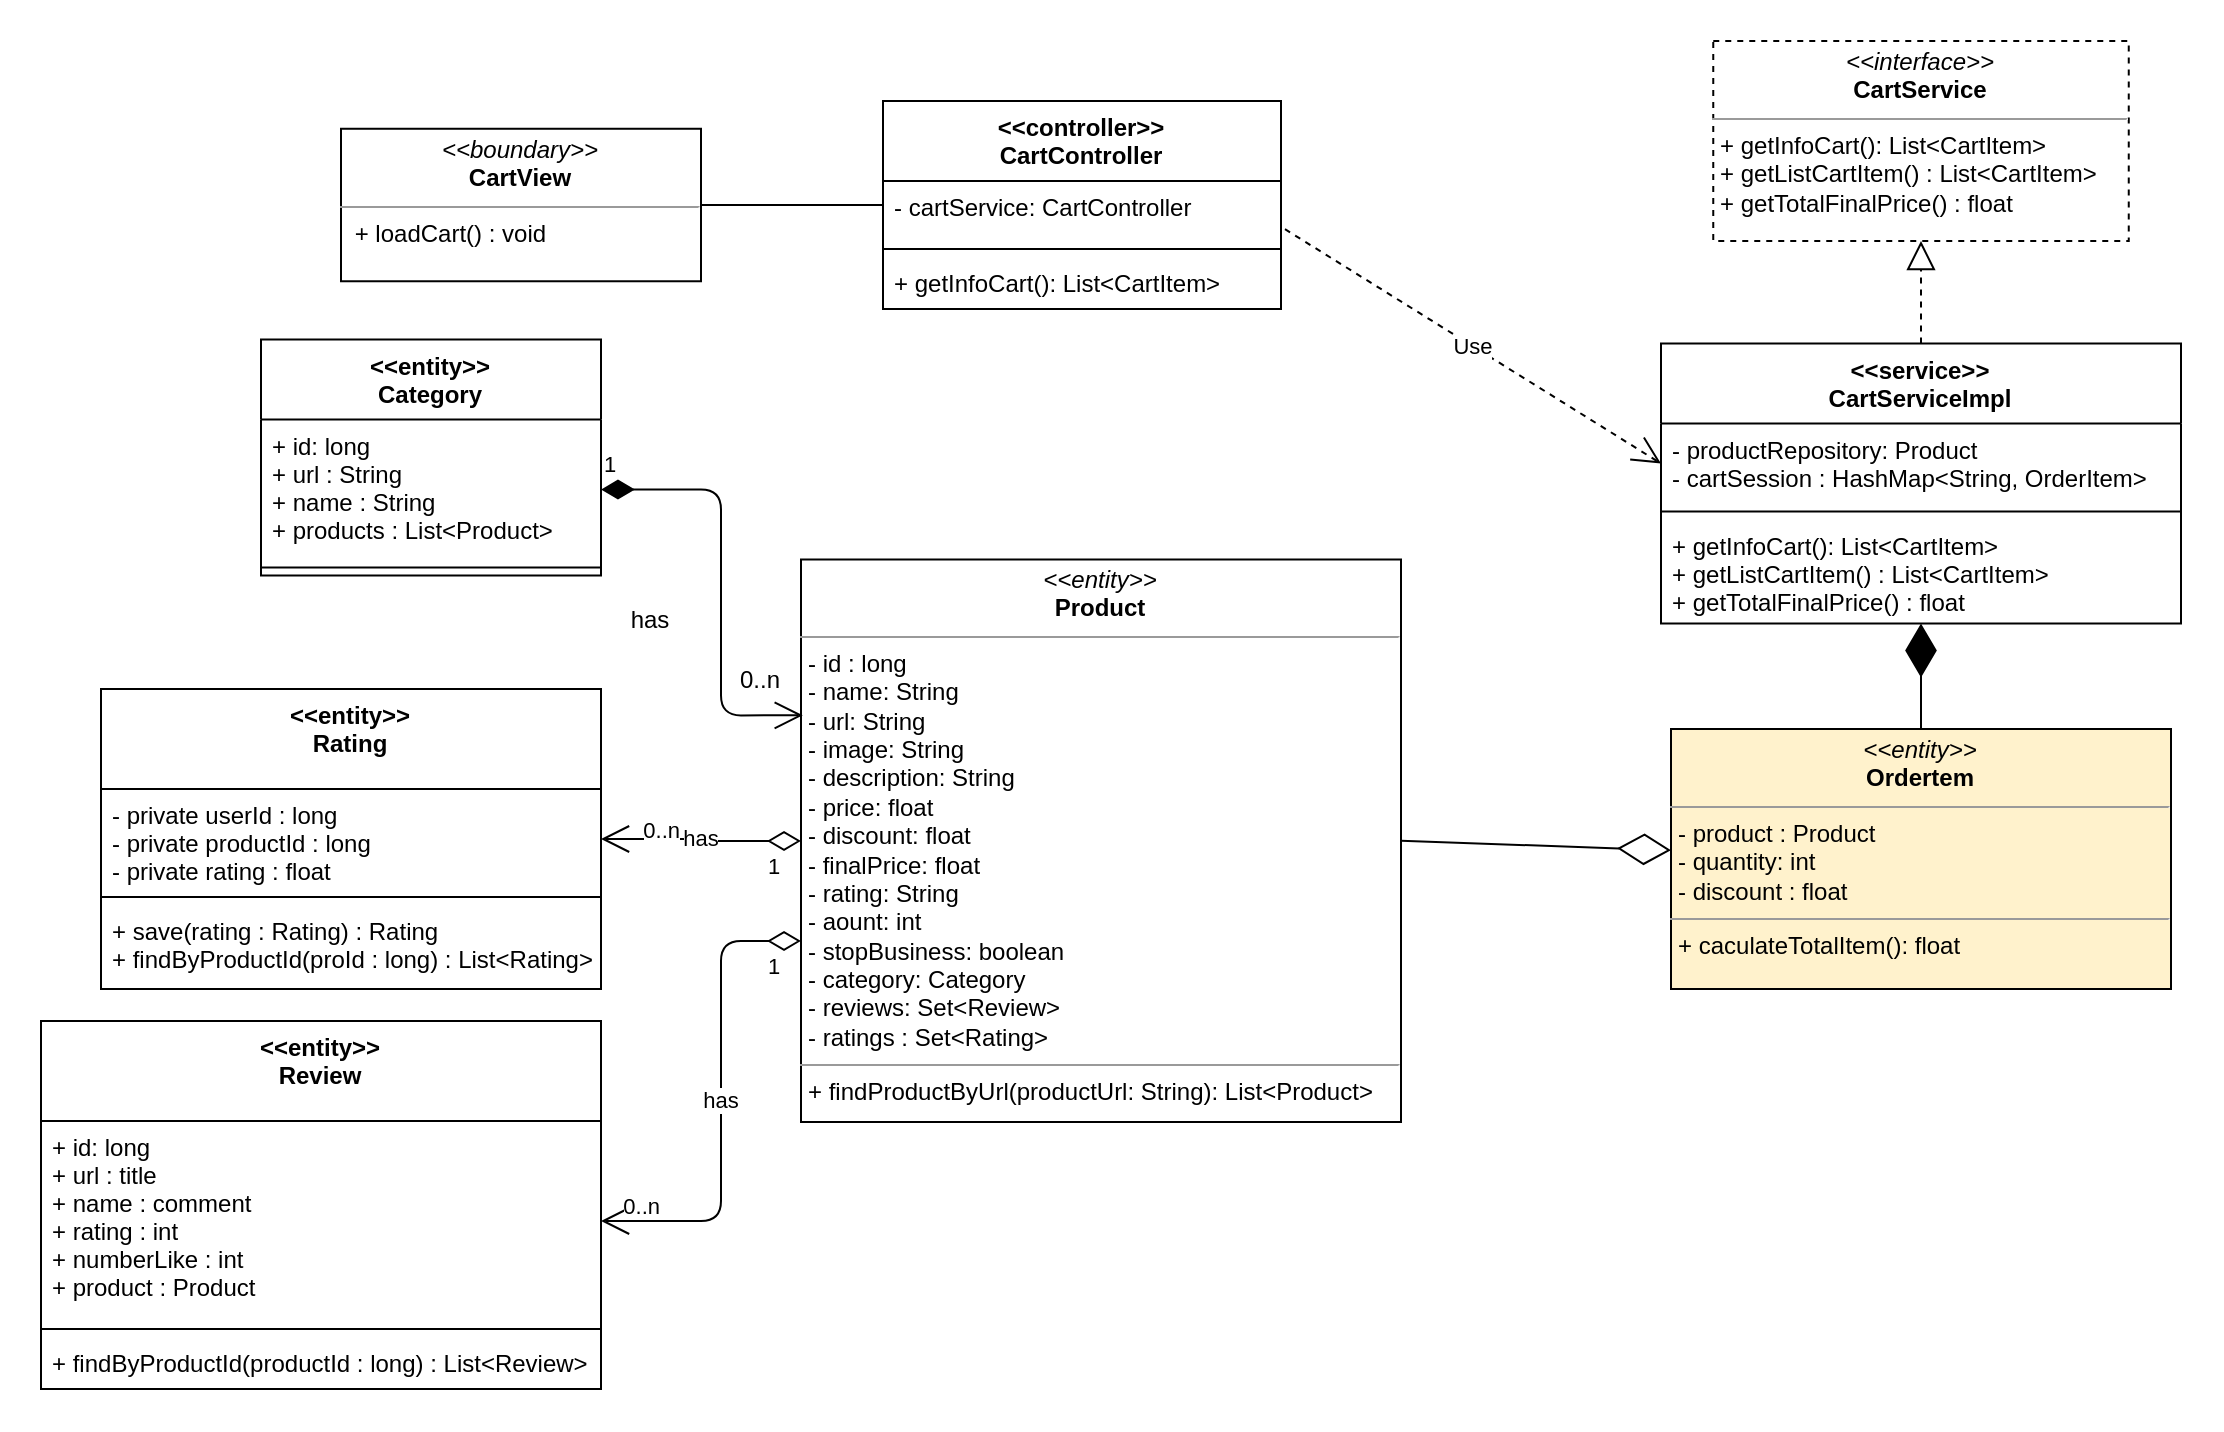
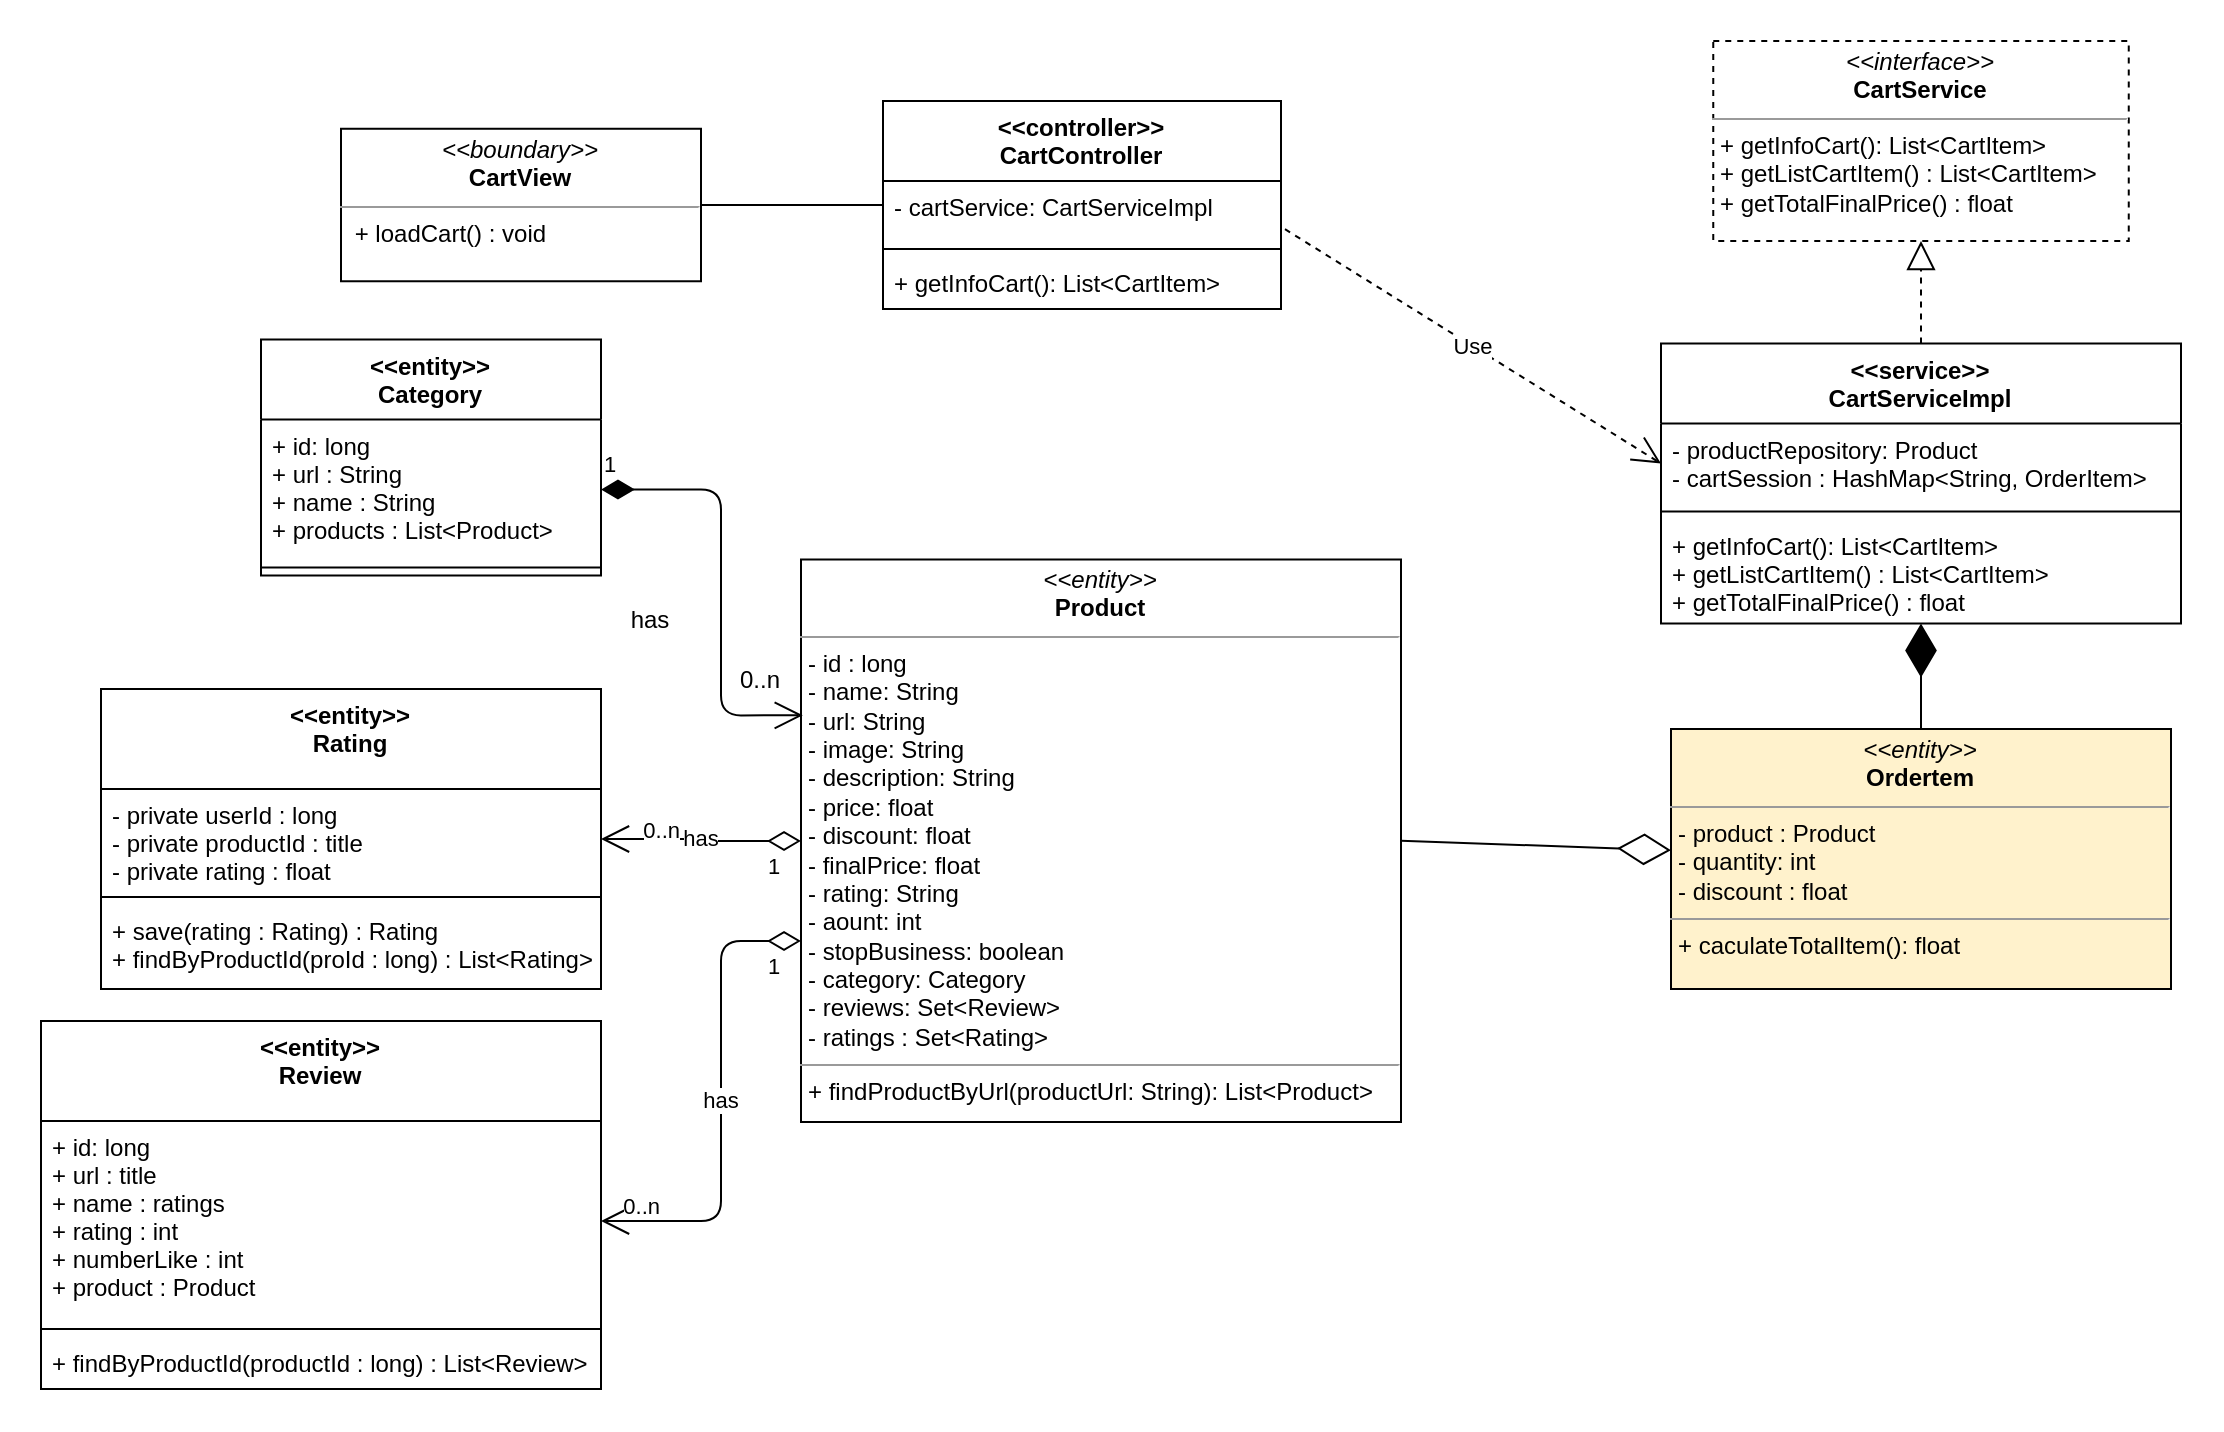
(1070, 208) -> (1077, 208)
(245, 816) -> (245, 816)
(104, 1148) -> (104, 1148)
